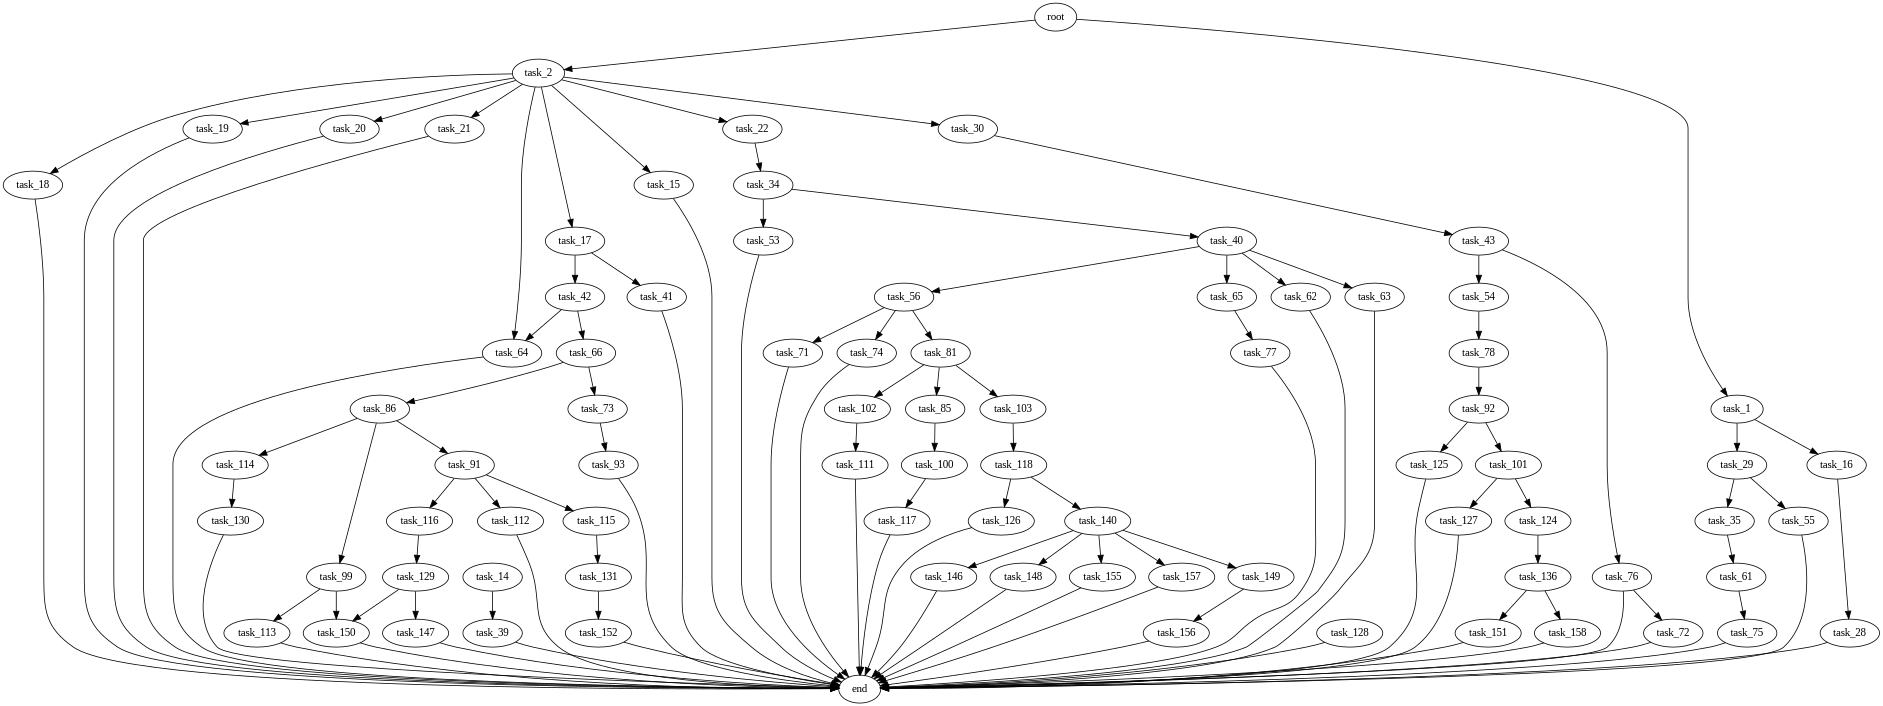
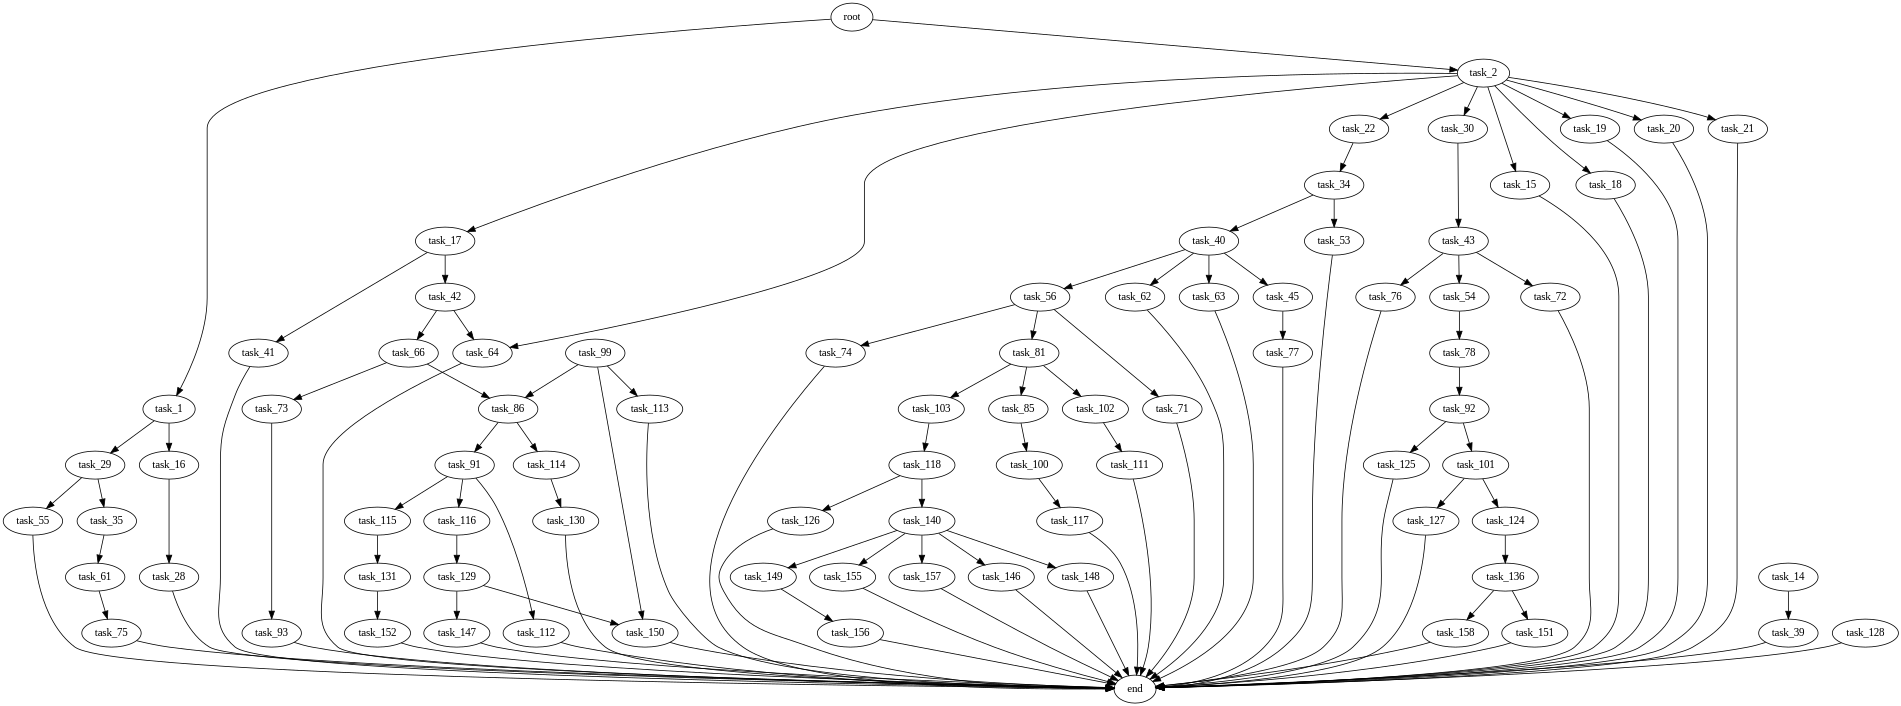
(1227, 297) -> (1283, 297)
(359, 489) -> (555, 379)
(1645, 602) -> (1501, 267)
